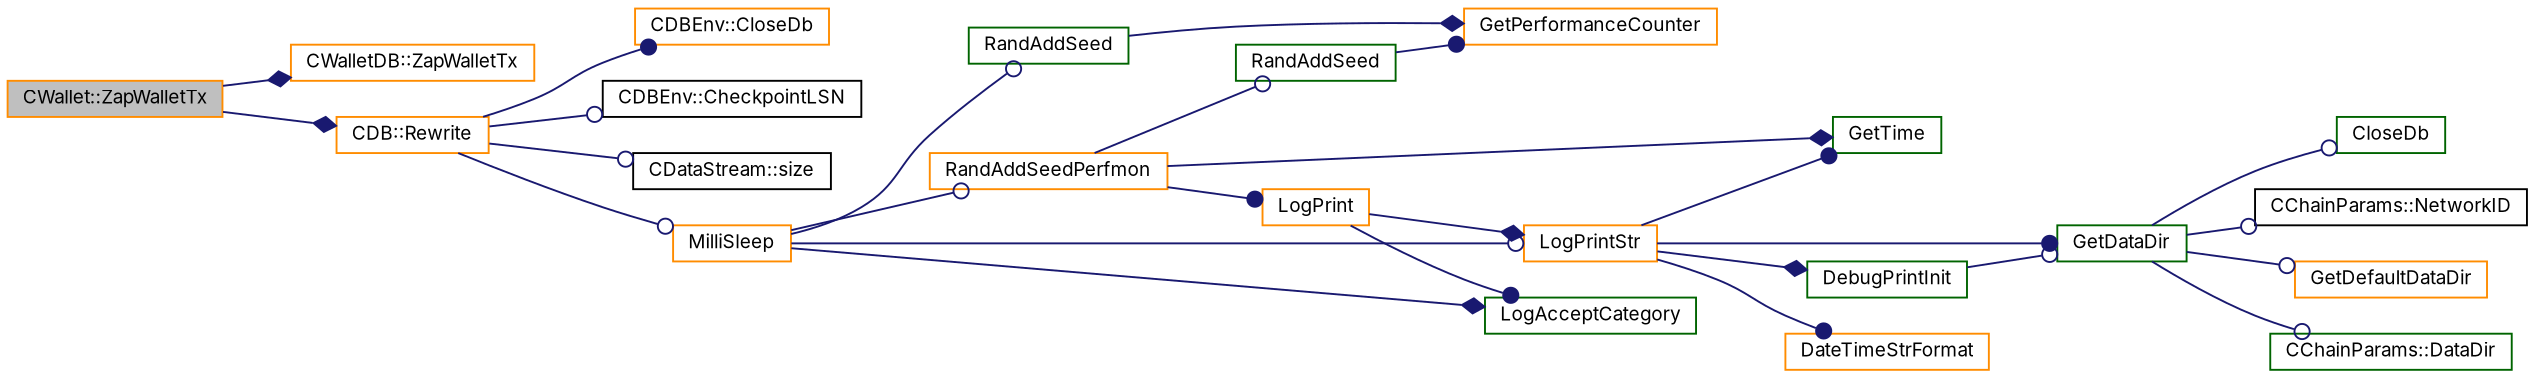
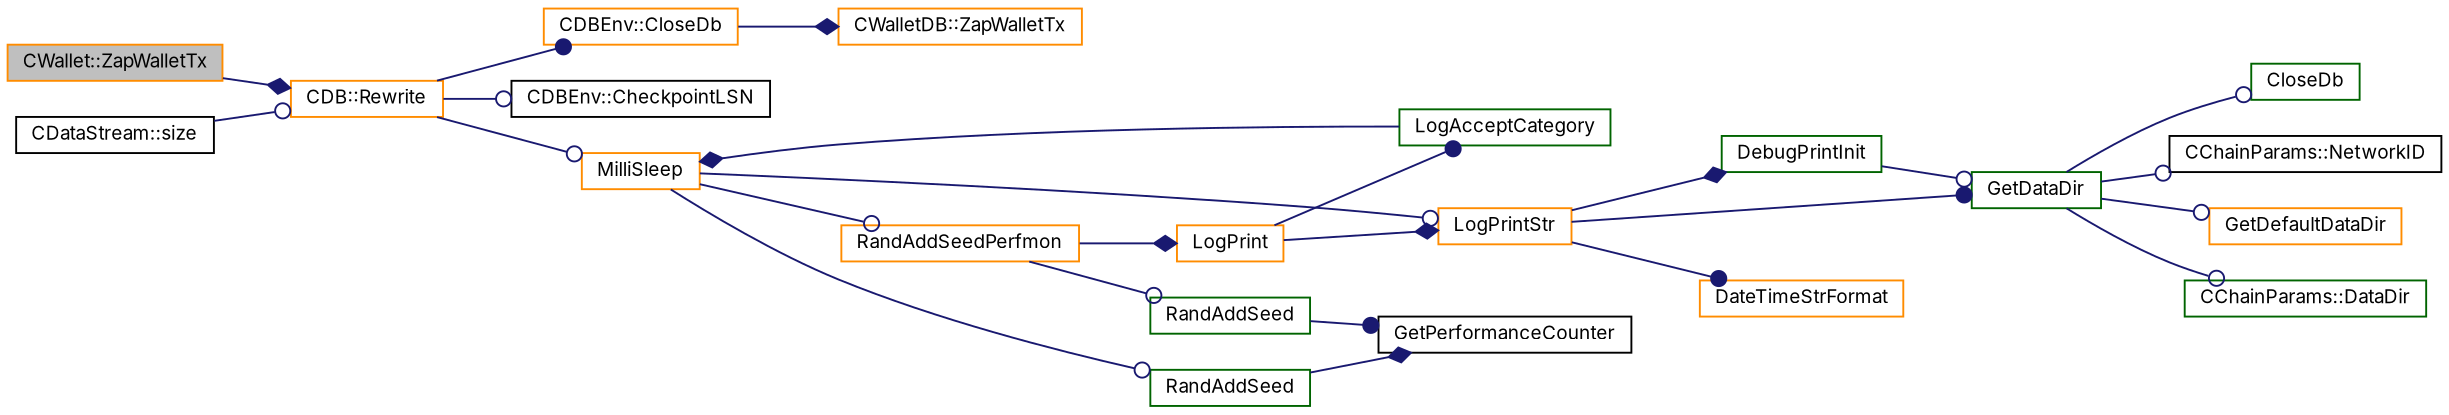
(1591, 27) -> (1505, 335)
(245, 83) -> (777, 27)
(1887, 135) -> none
(553, 151) -> (245, 116)
(1207, 193) -> (1116, 243)
(1126, 277) -> (1060, 132)
